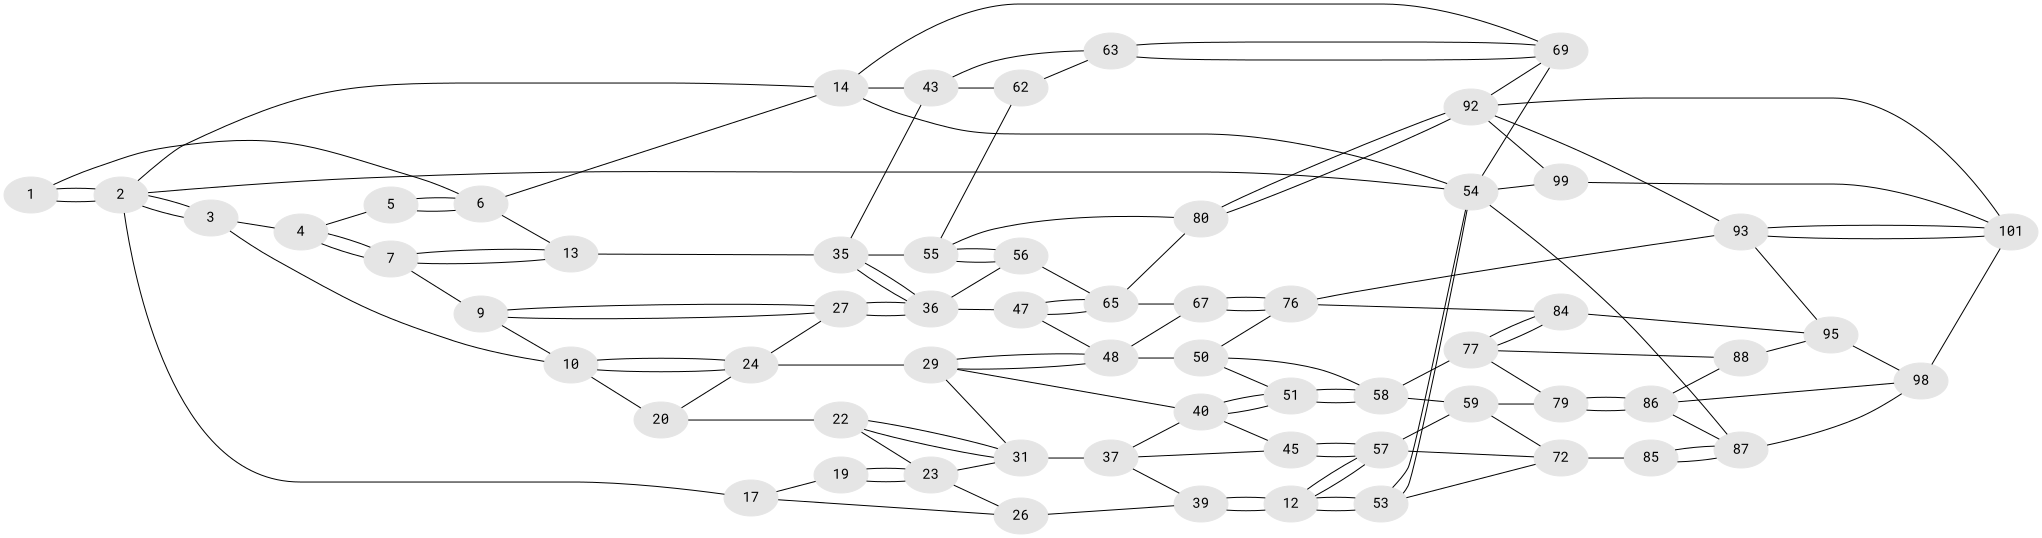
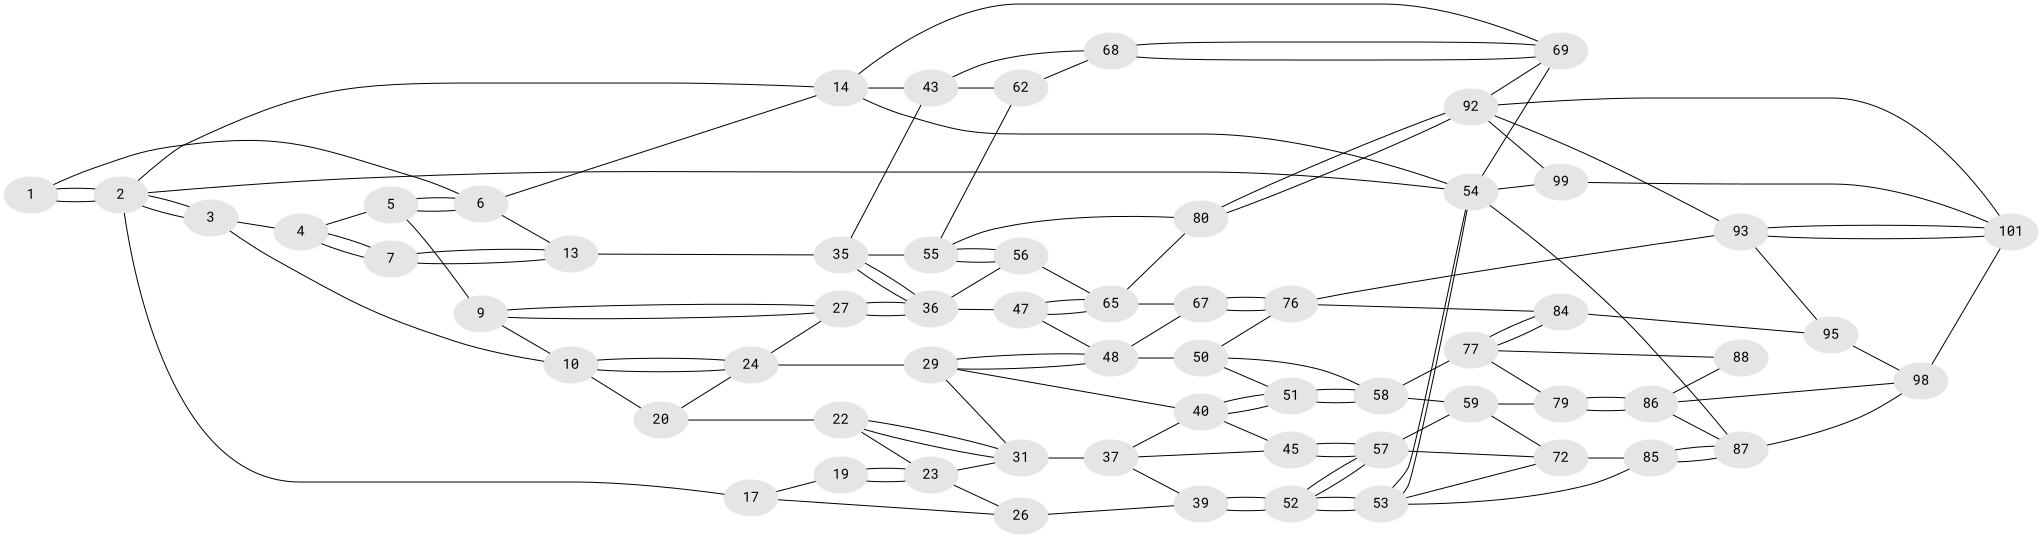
(1111, 51) -> (1111, 51)
(436, 287) -> (430, 246)
(1786, 346) -> none
none -> (1521, 497)
(1291, 504) -> (1291, 504)
